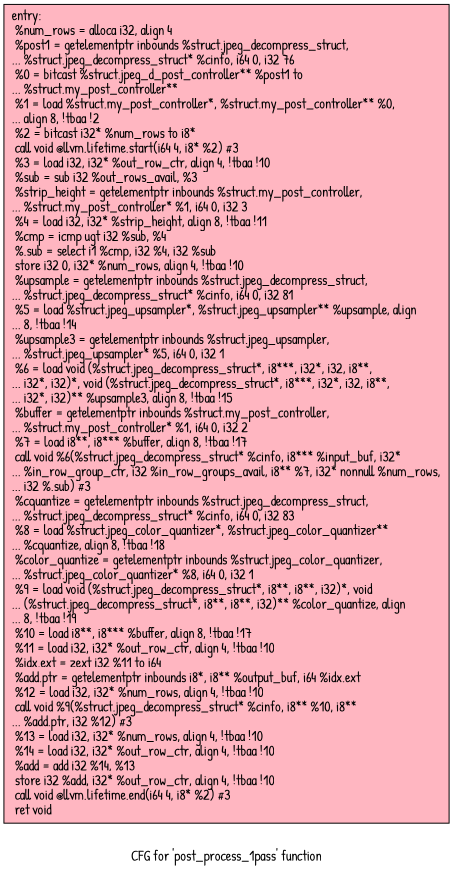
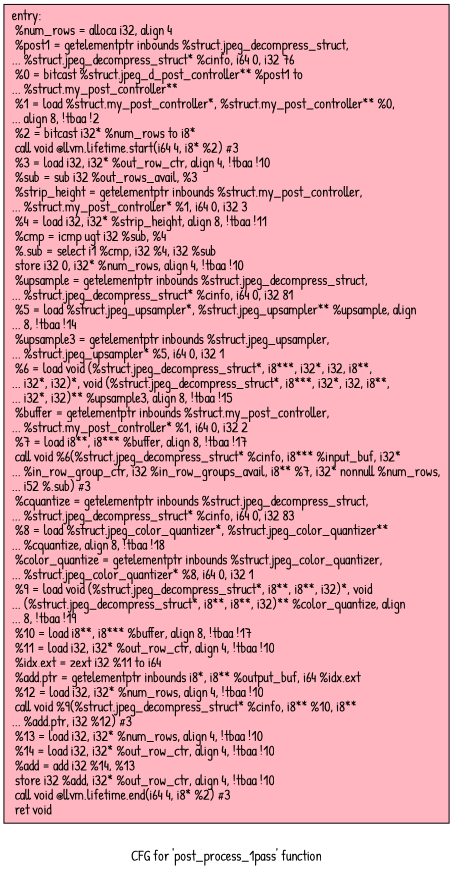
(51, 487) -> (51, 487)
